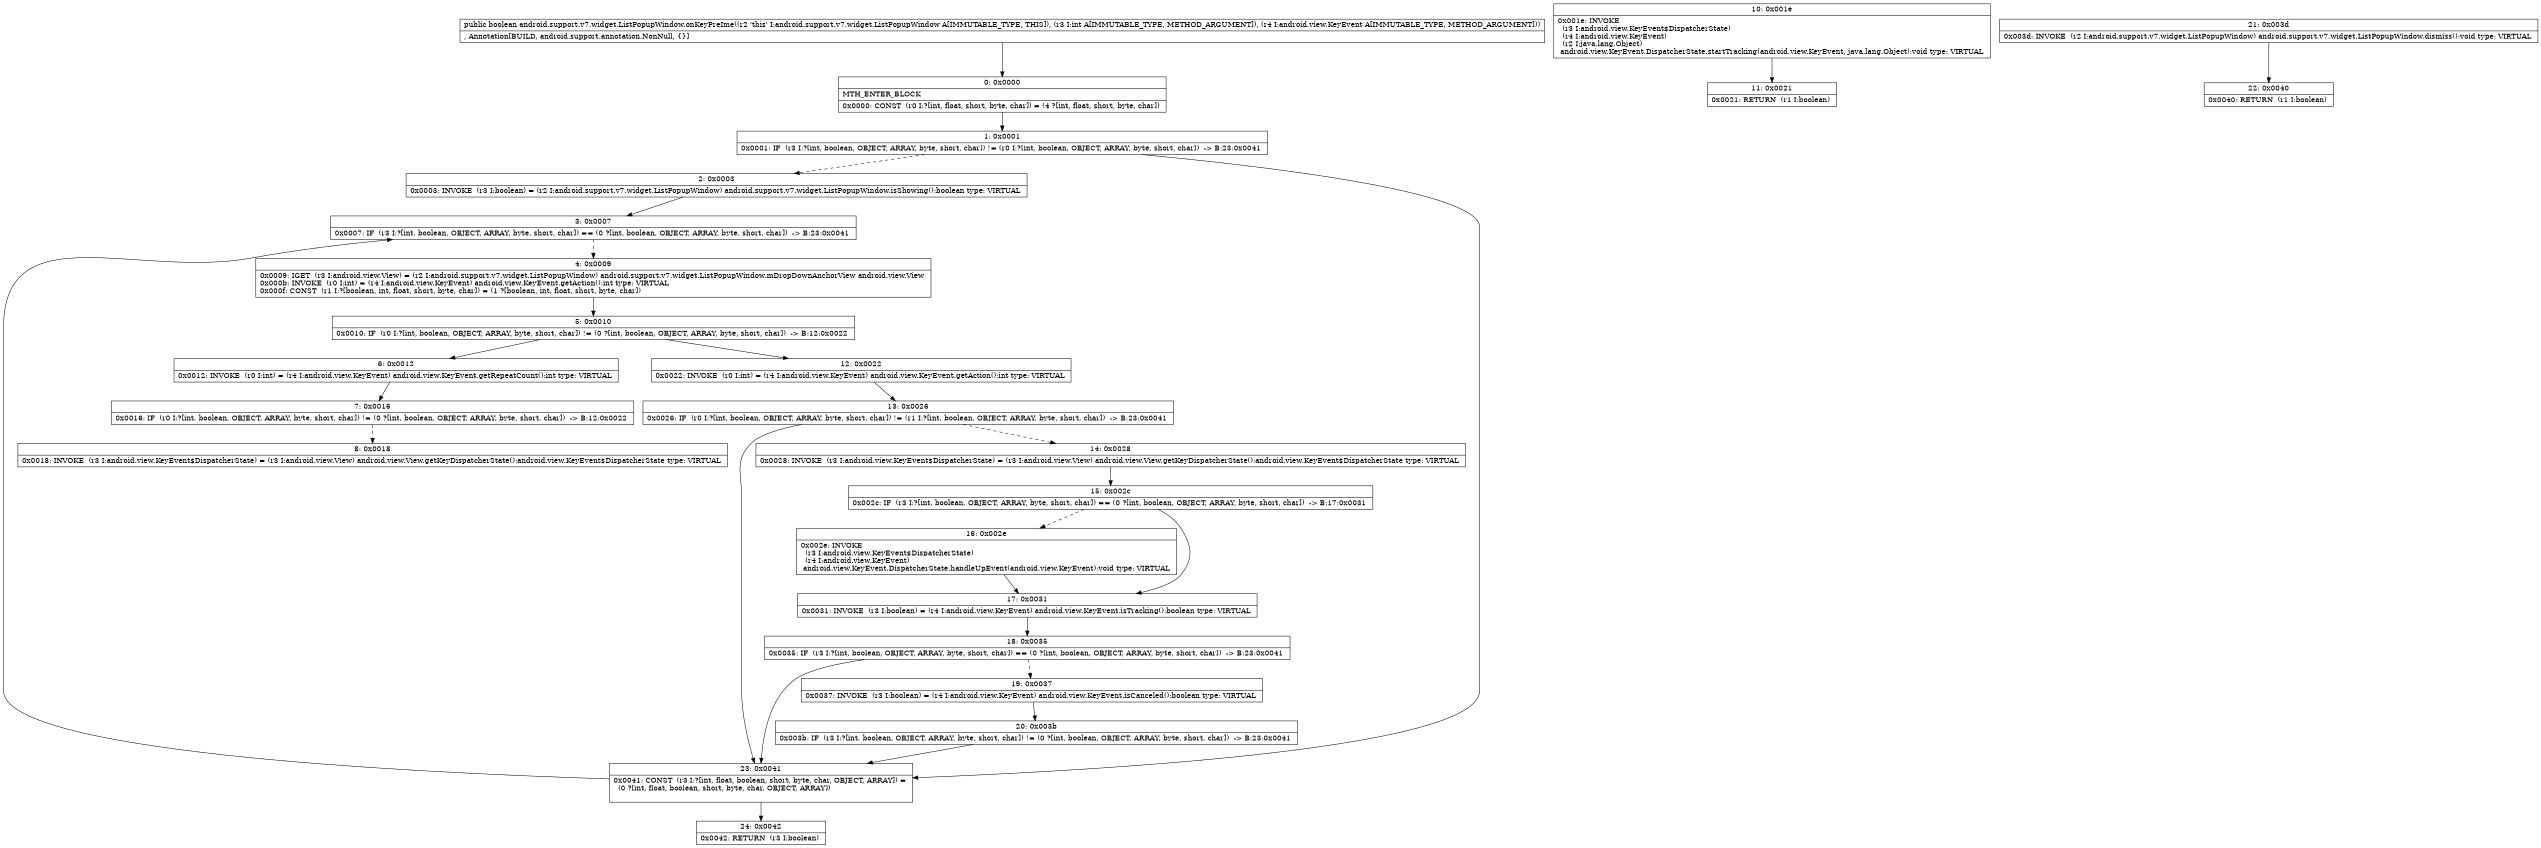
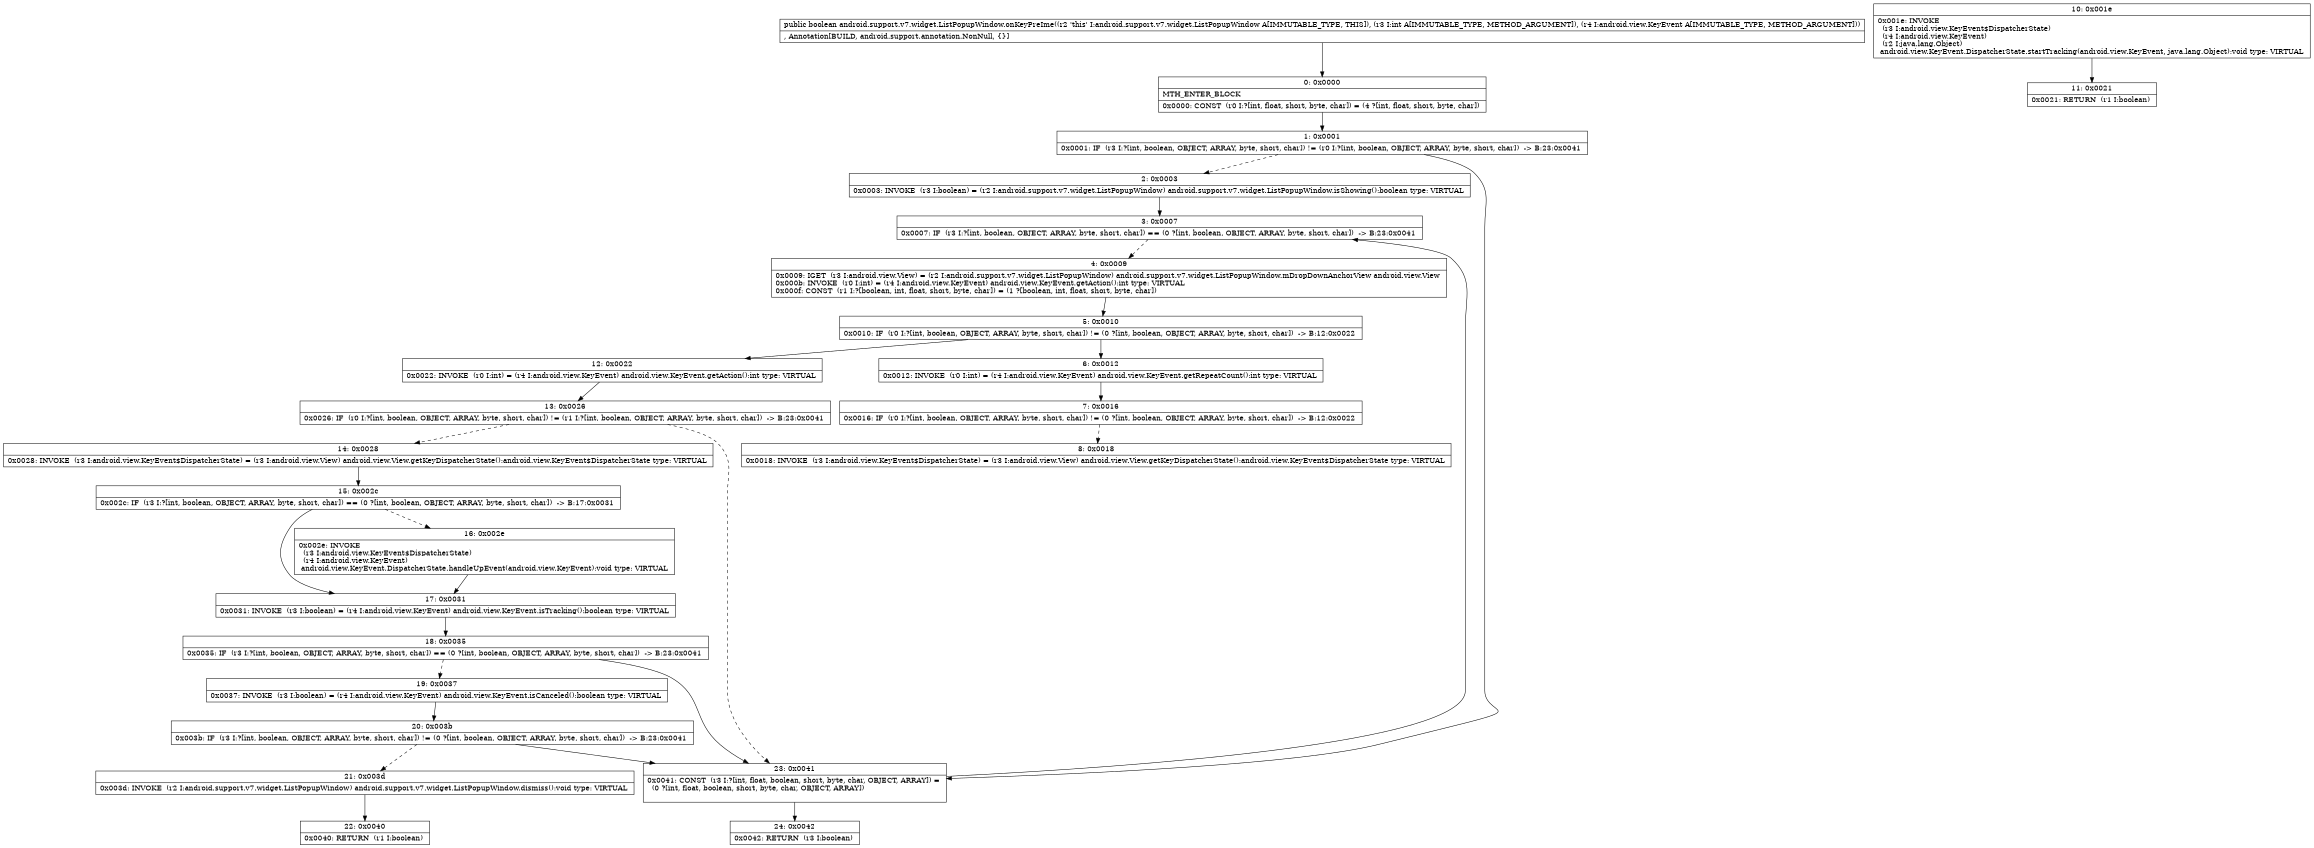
(742, 573) -> (727, 579)
none -> (401, 756)
